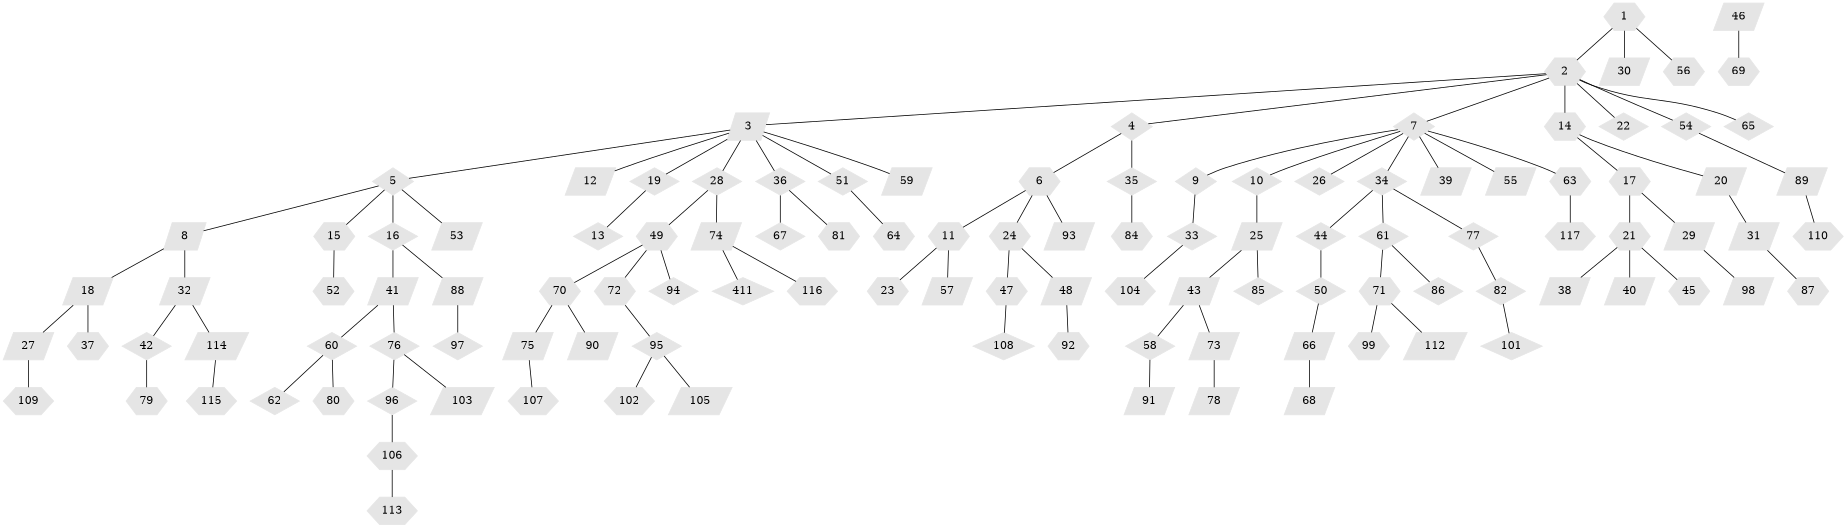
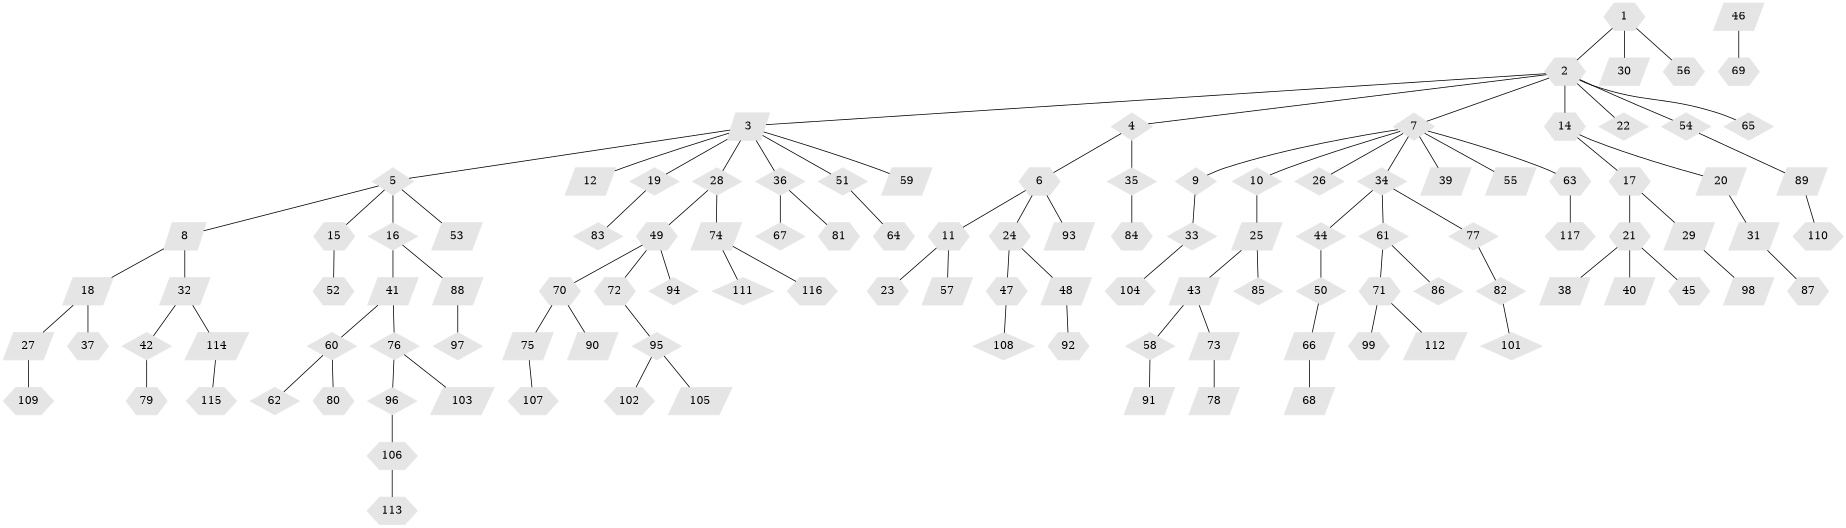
(598, 236) -> (598, 236)
(743, 291) -> (743, 291)
